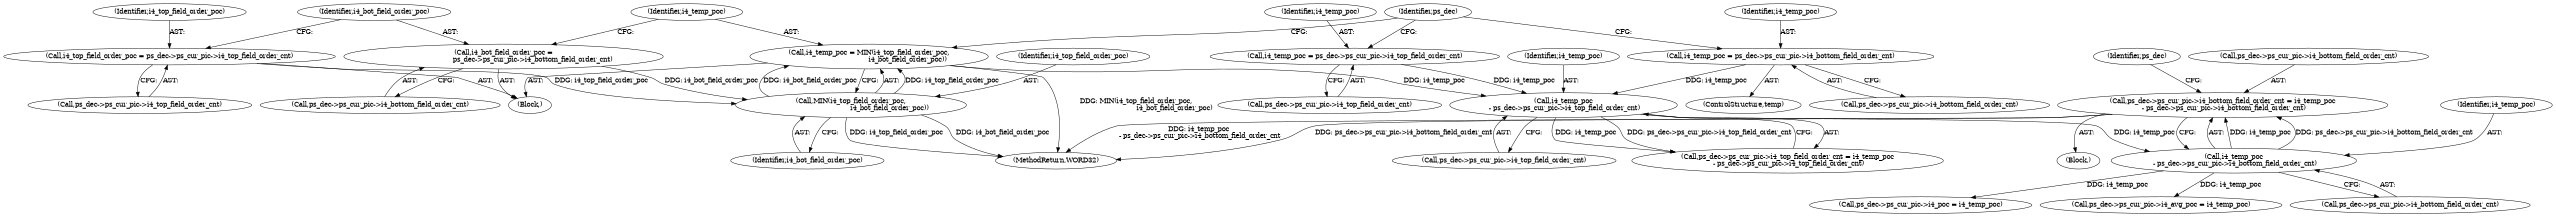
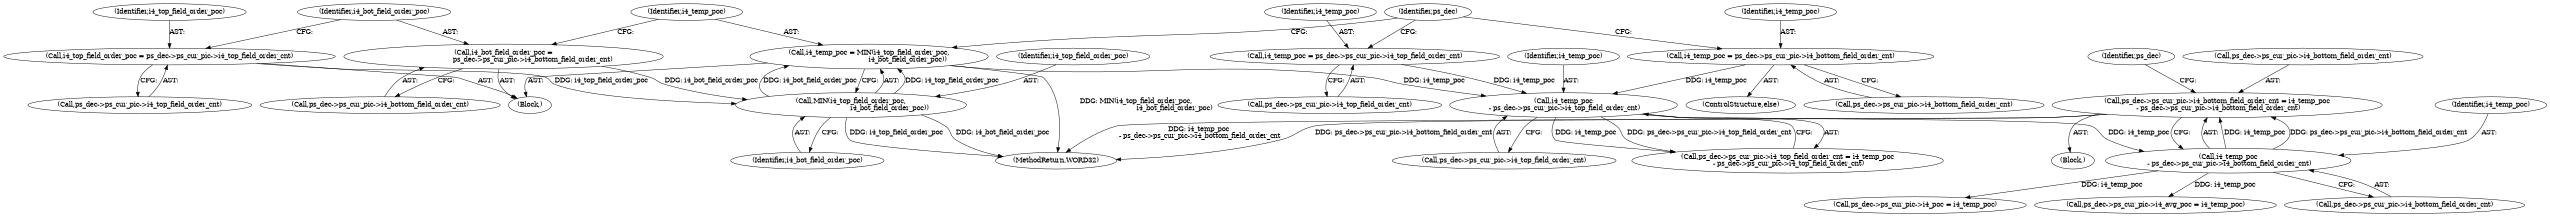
(1744, 105) -> (1741, 105)
